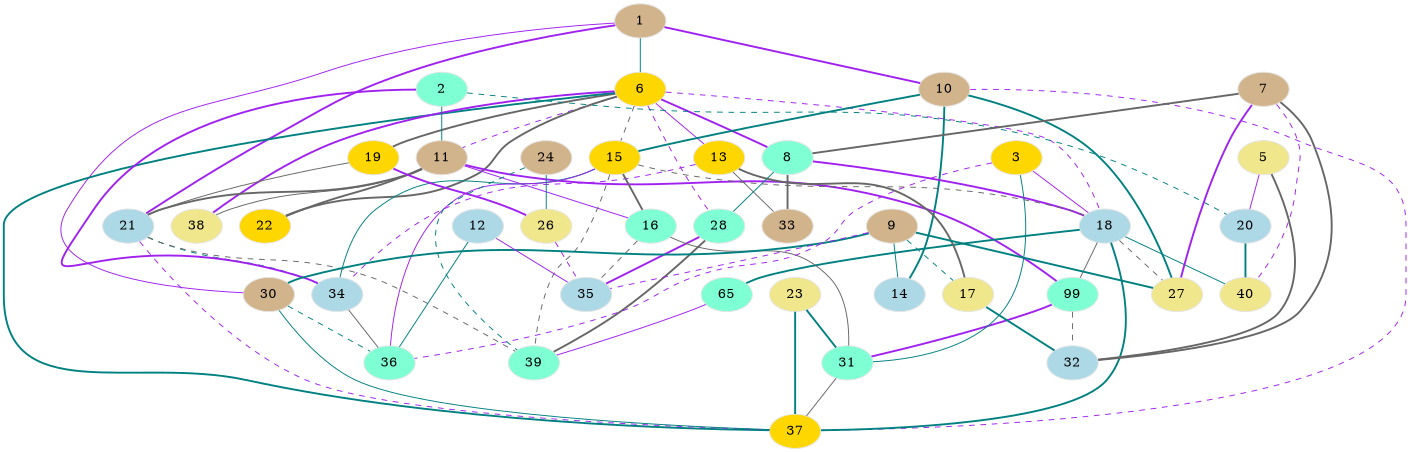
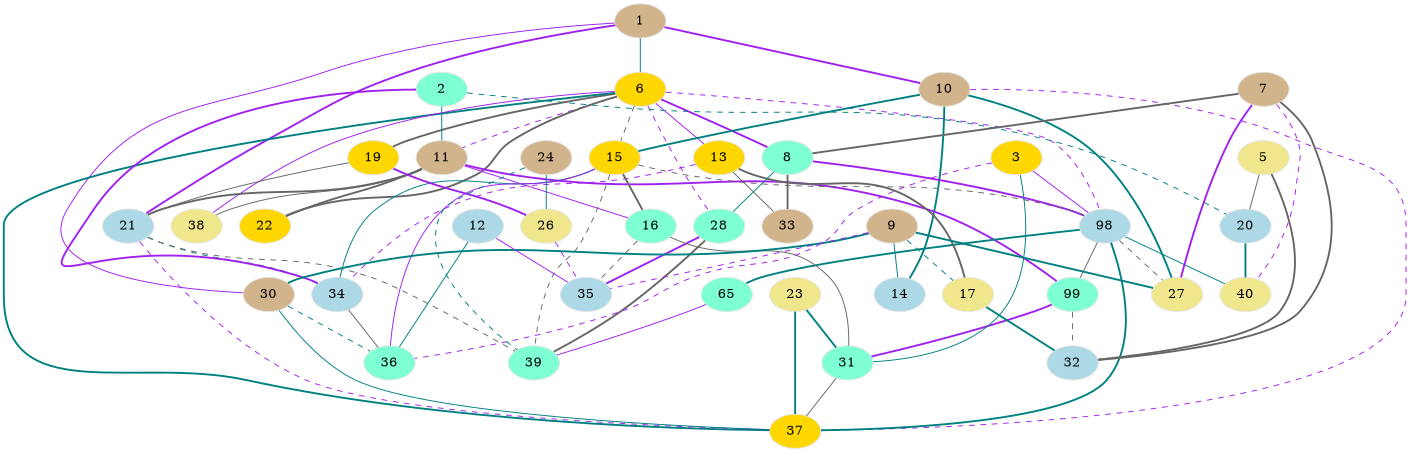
(373, 130) -> (373, 130)
(1254, 192) -> (1254, 192)
(1105, 226) -> (1105, 226)
